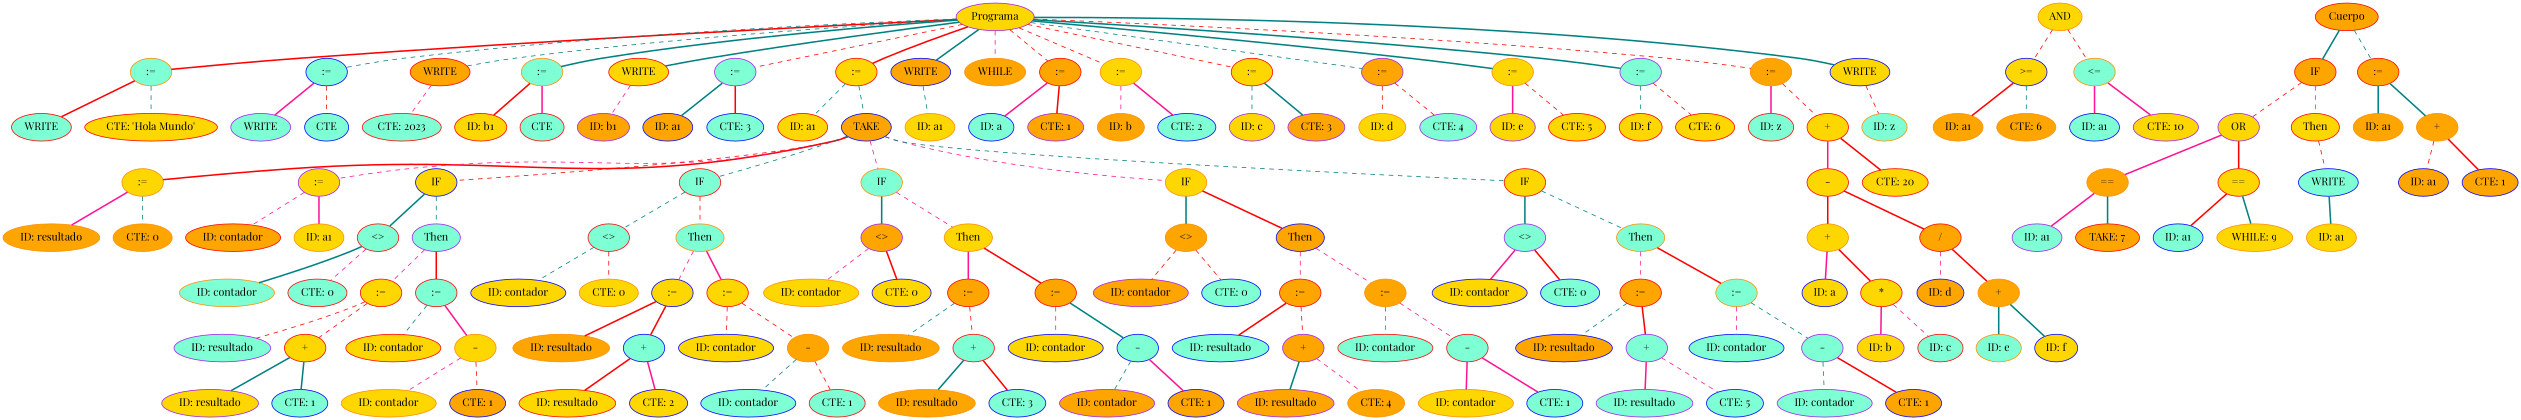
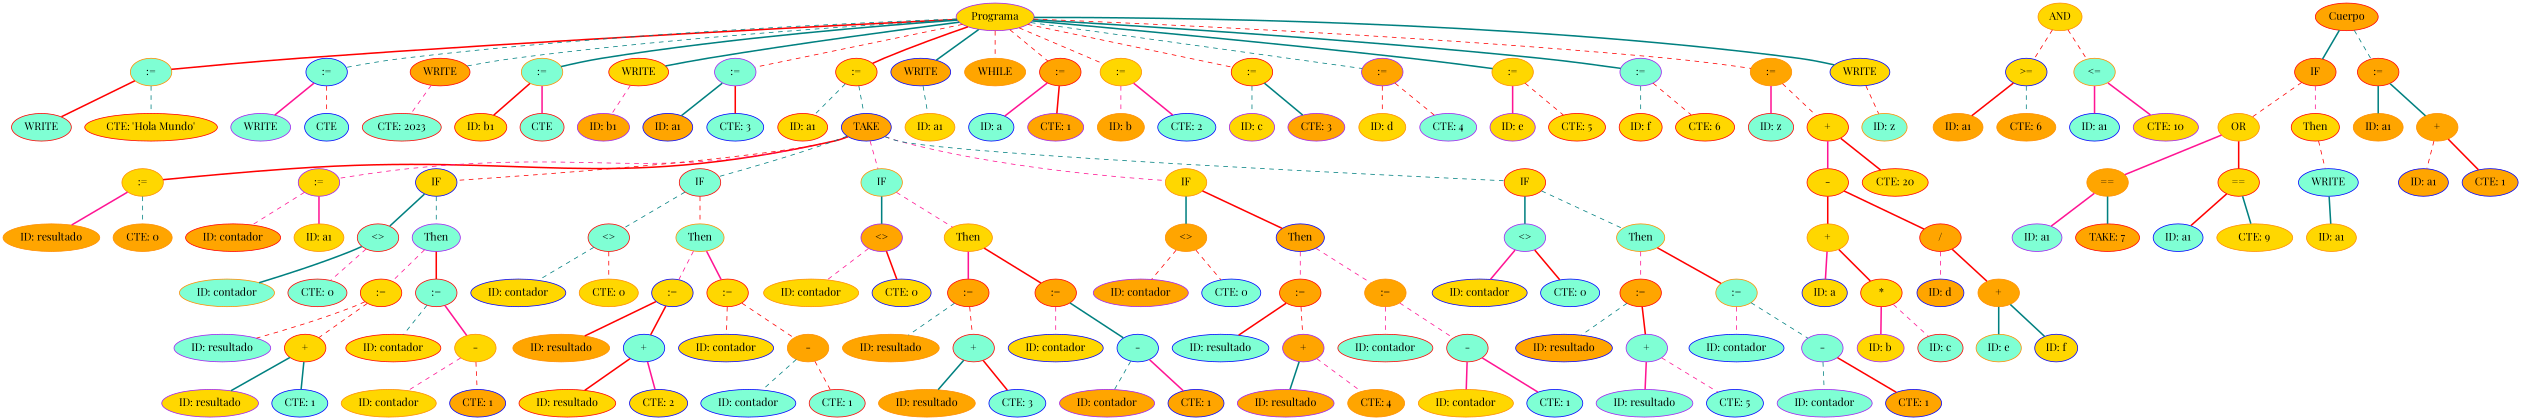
(995, 45) -> (995, 45)
(2239, 127) -> (2239, 127)
(2255, 238) -> (2255, 238)
